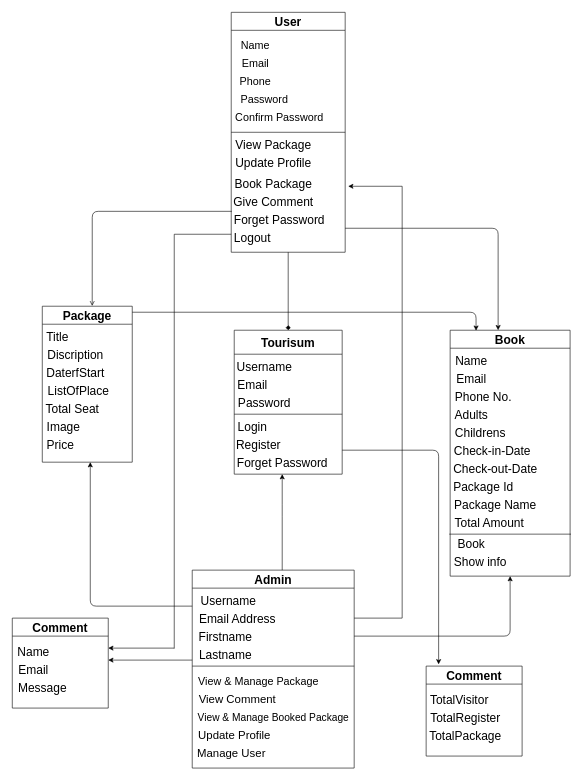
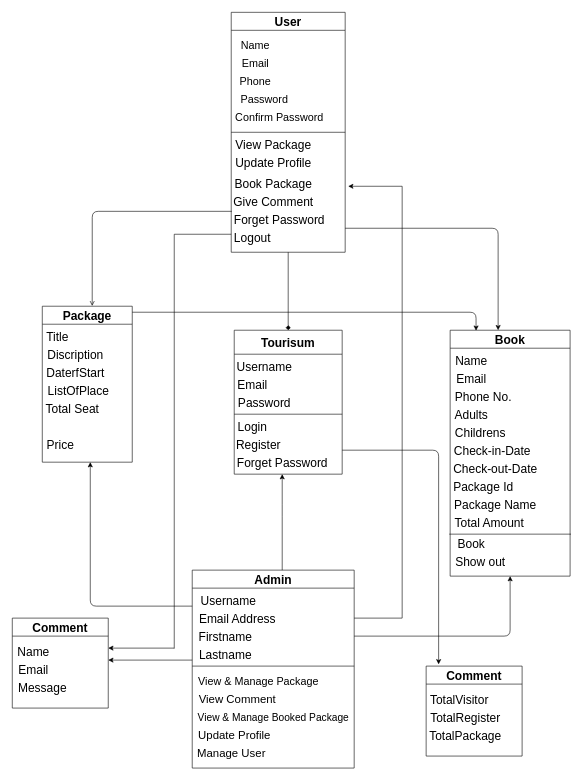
(63, 426) -> none
(481, 561) -> (481, 561)
